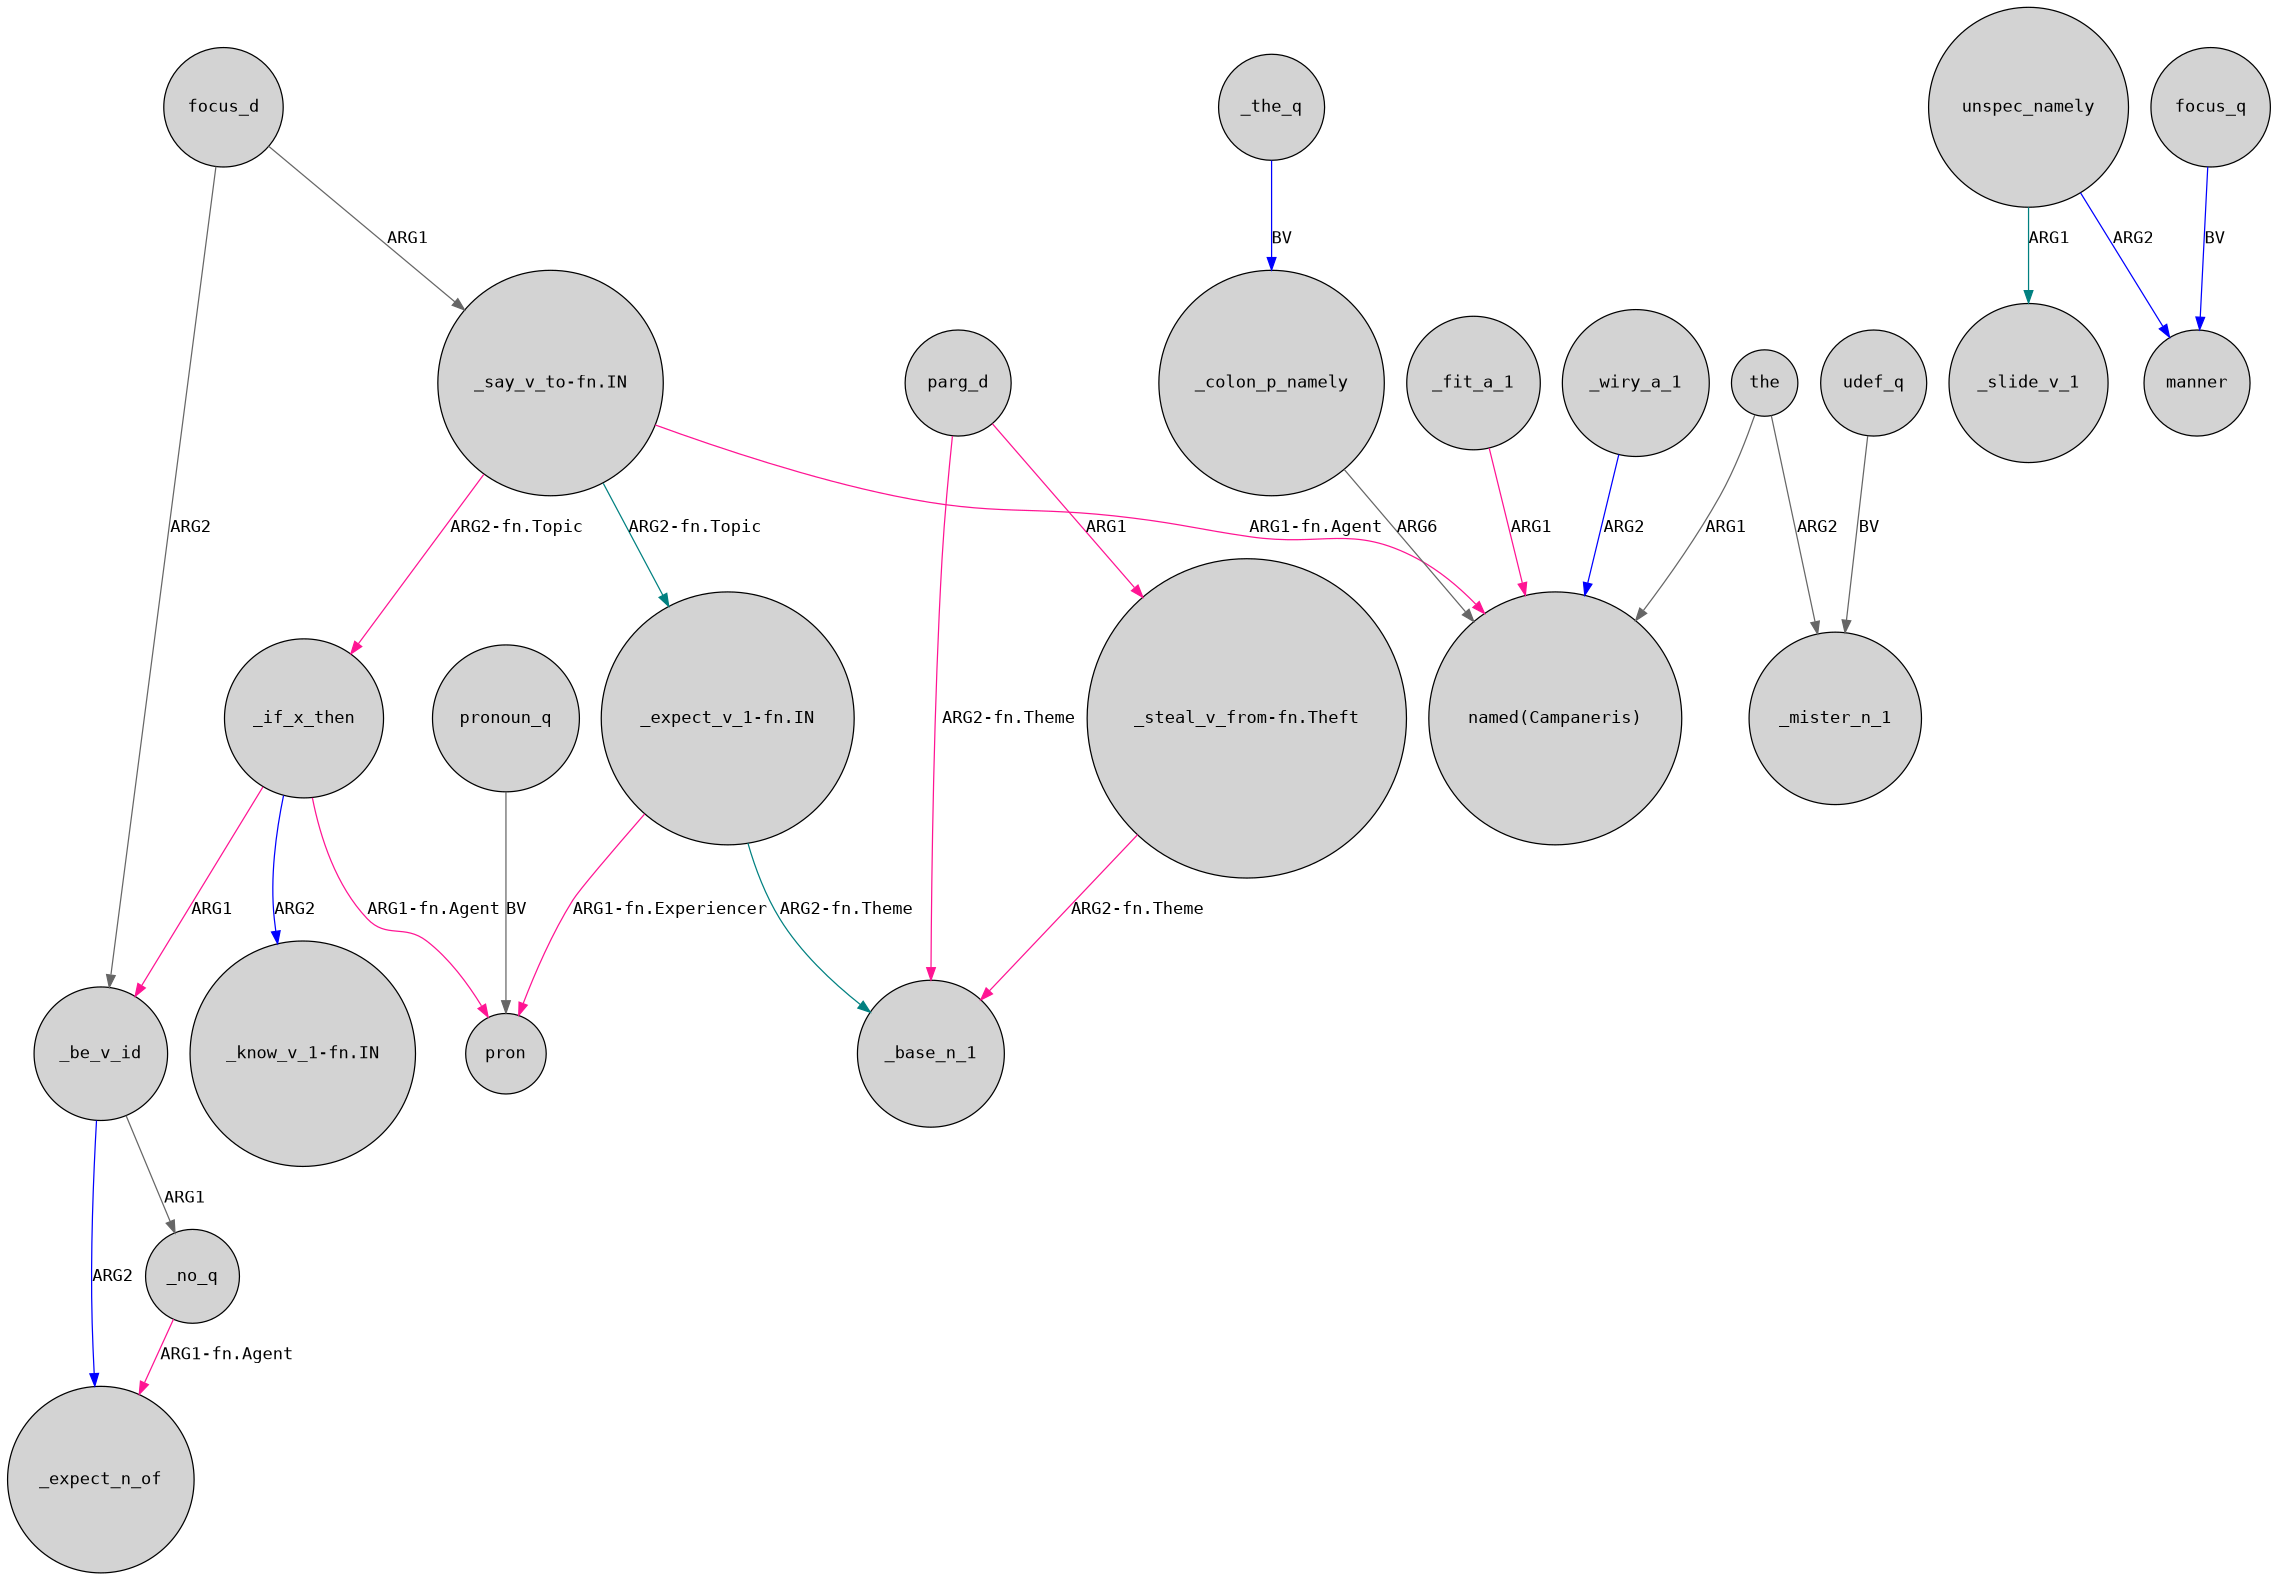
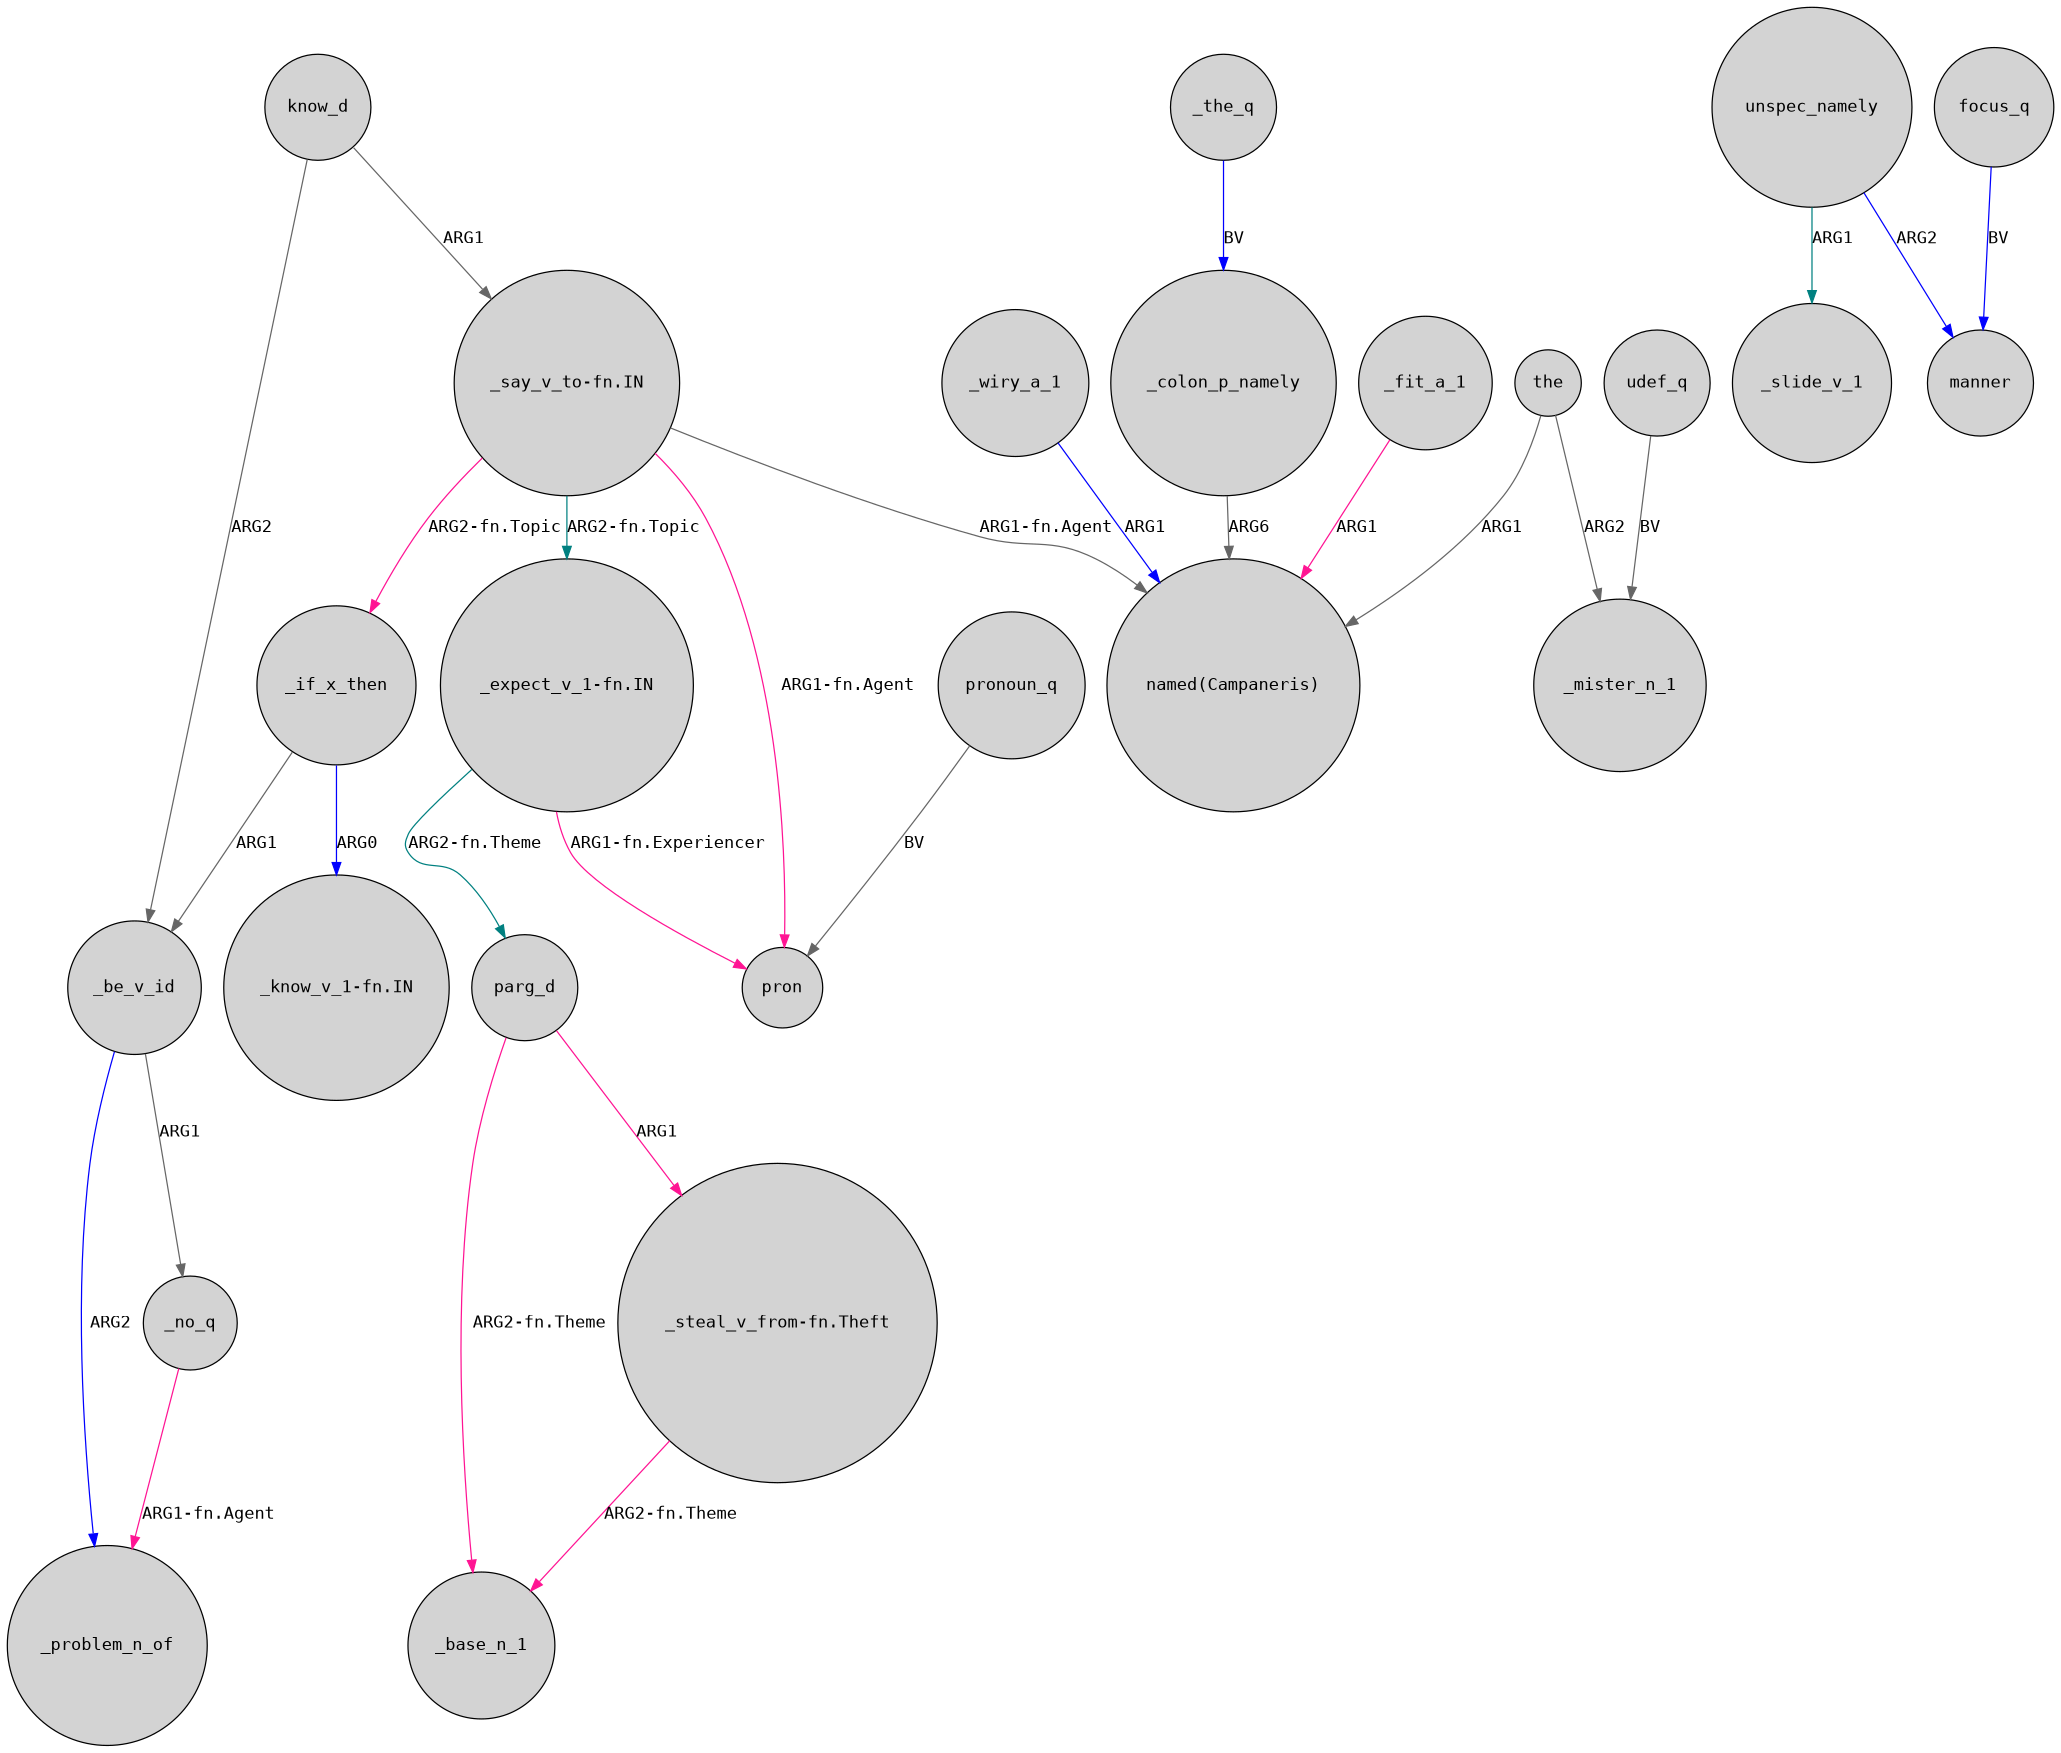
(223, 107) -> (318, 107)
(1049, 511) -> (903, 514)
(1625, 527) -> (1145, 527)
(202, 886) -> (235, 837)
(295, 909) -> (358, 843)
(373, 924) -> (762, 681)
(790, 934) -> (412, 857)
(101, 1480) -> (107, 1646)
